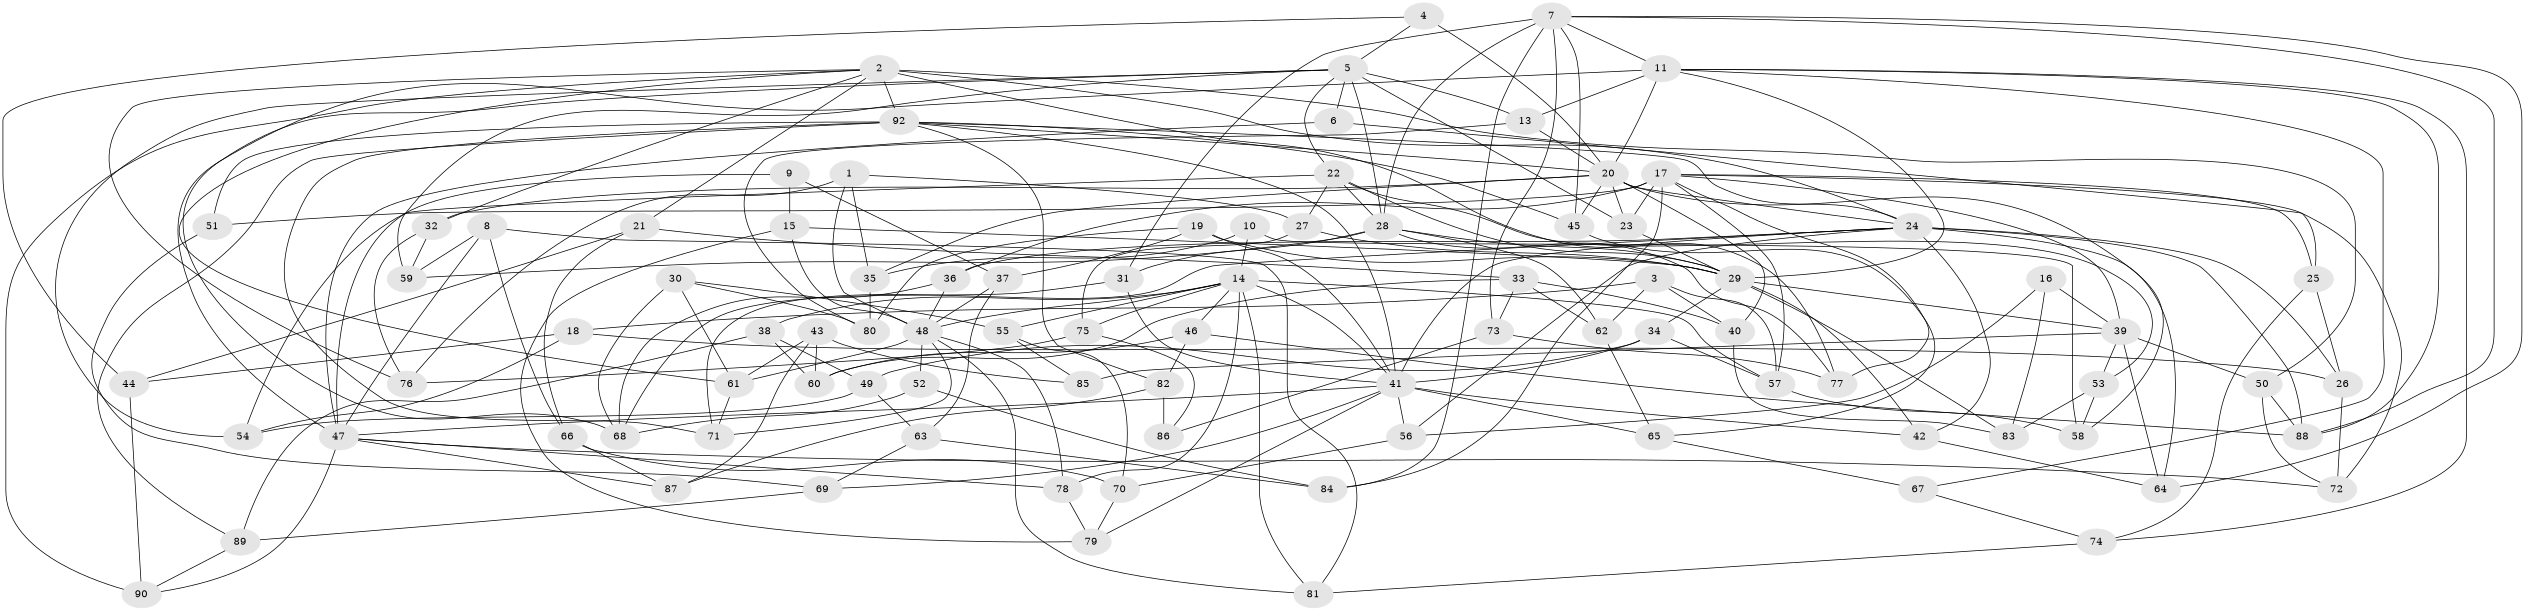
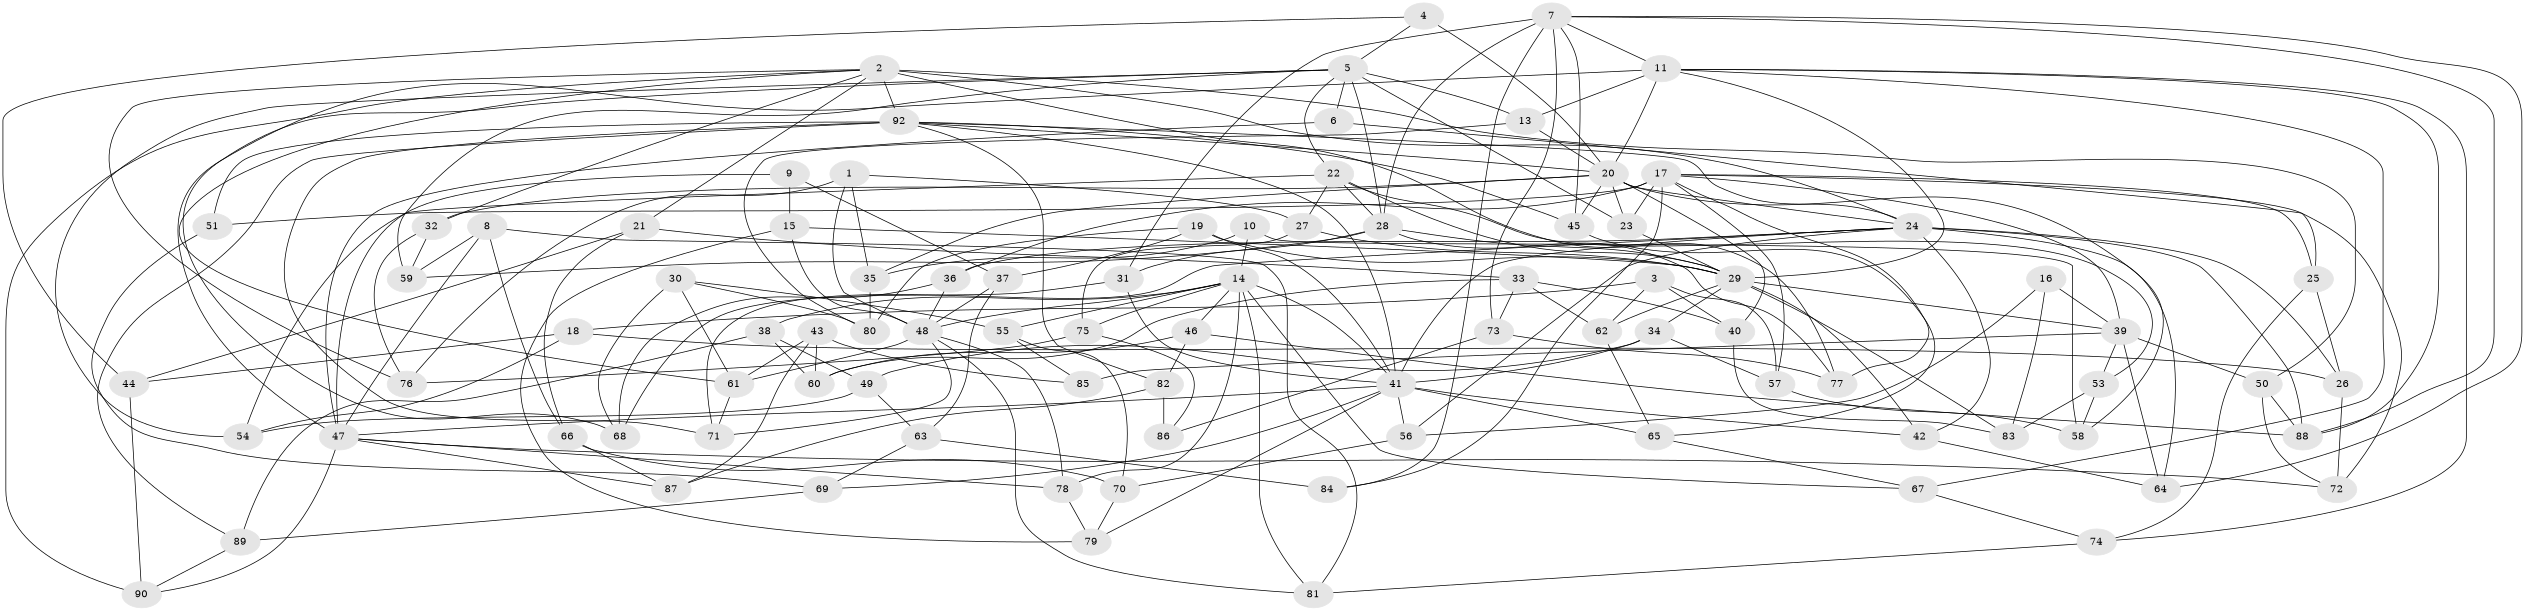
(1537, 262) -> (1667, 303)
(1533, 298) -> (1535, 472)
(920, 384) -> none
